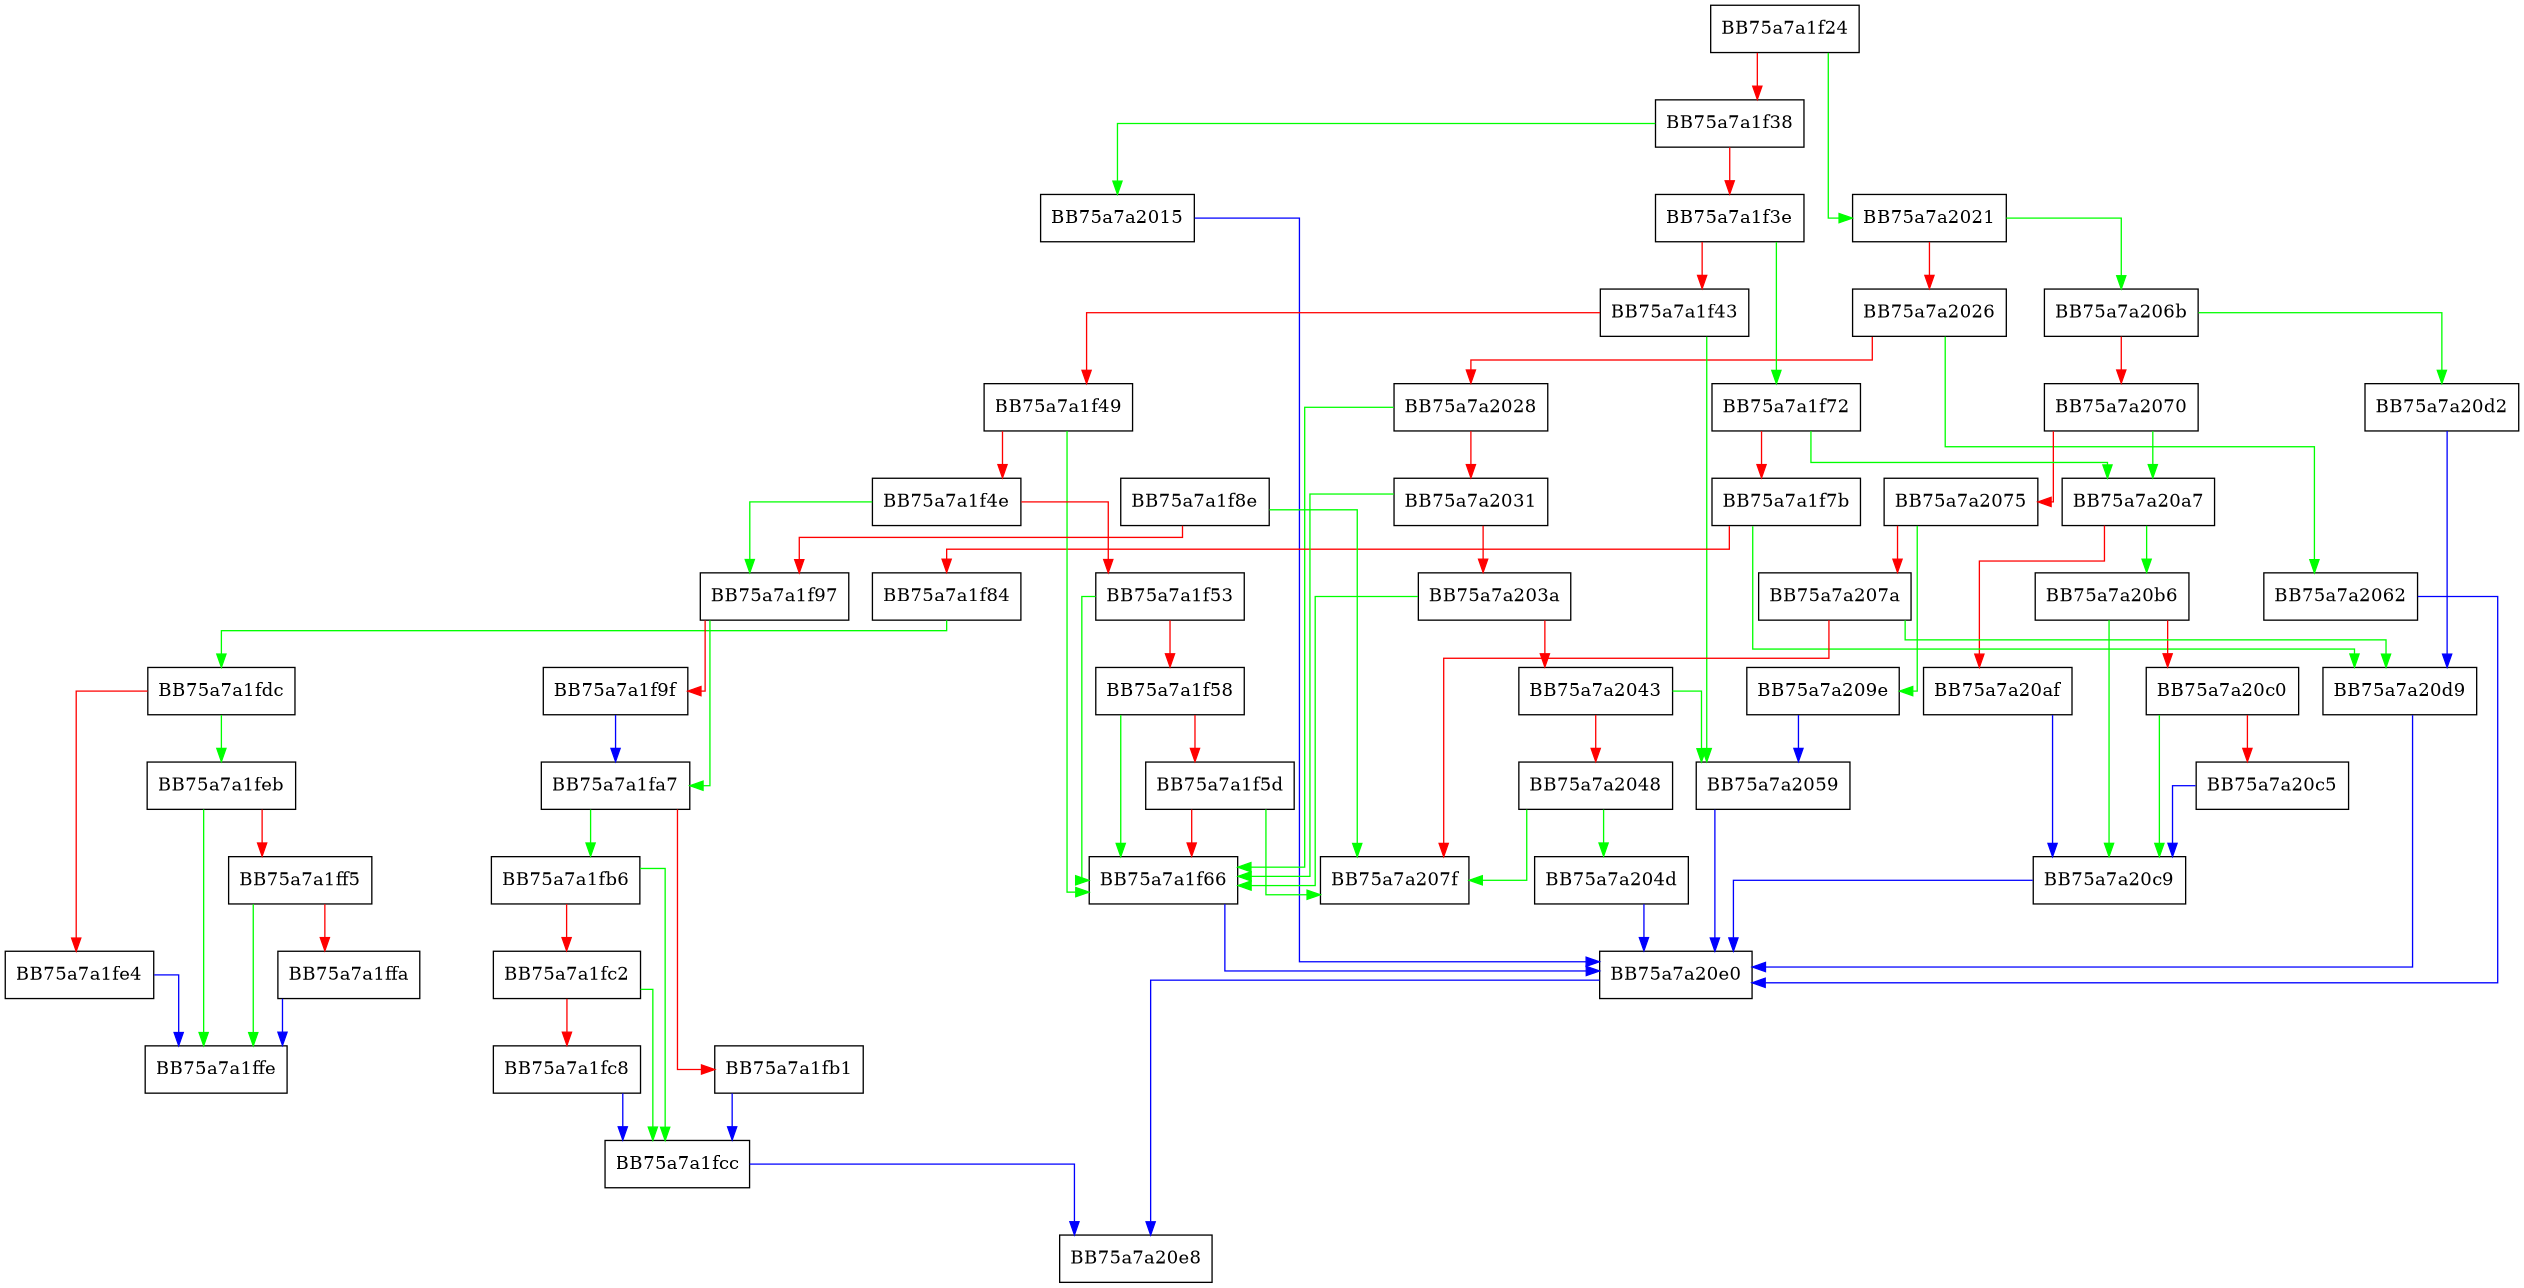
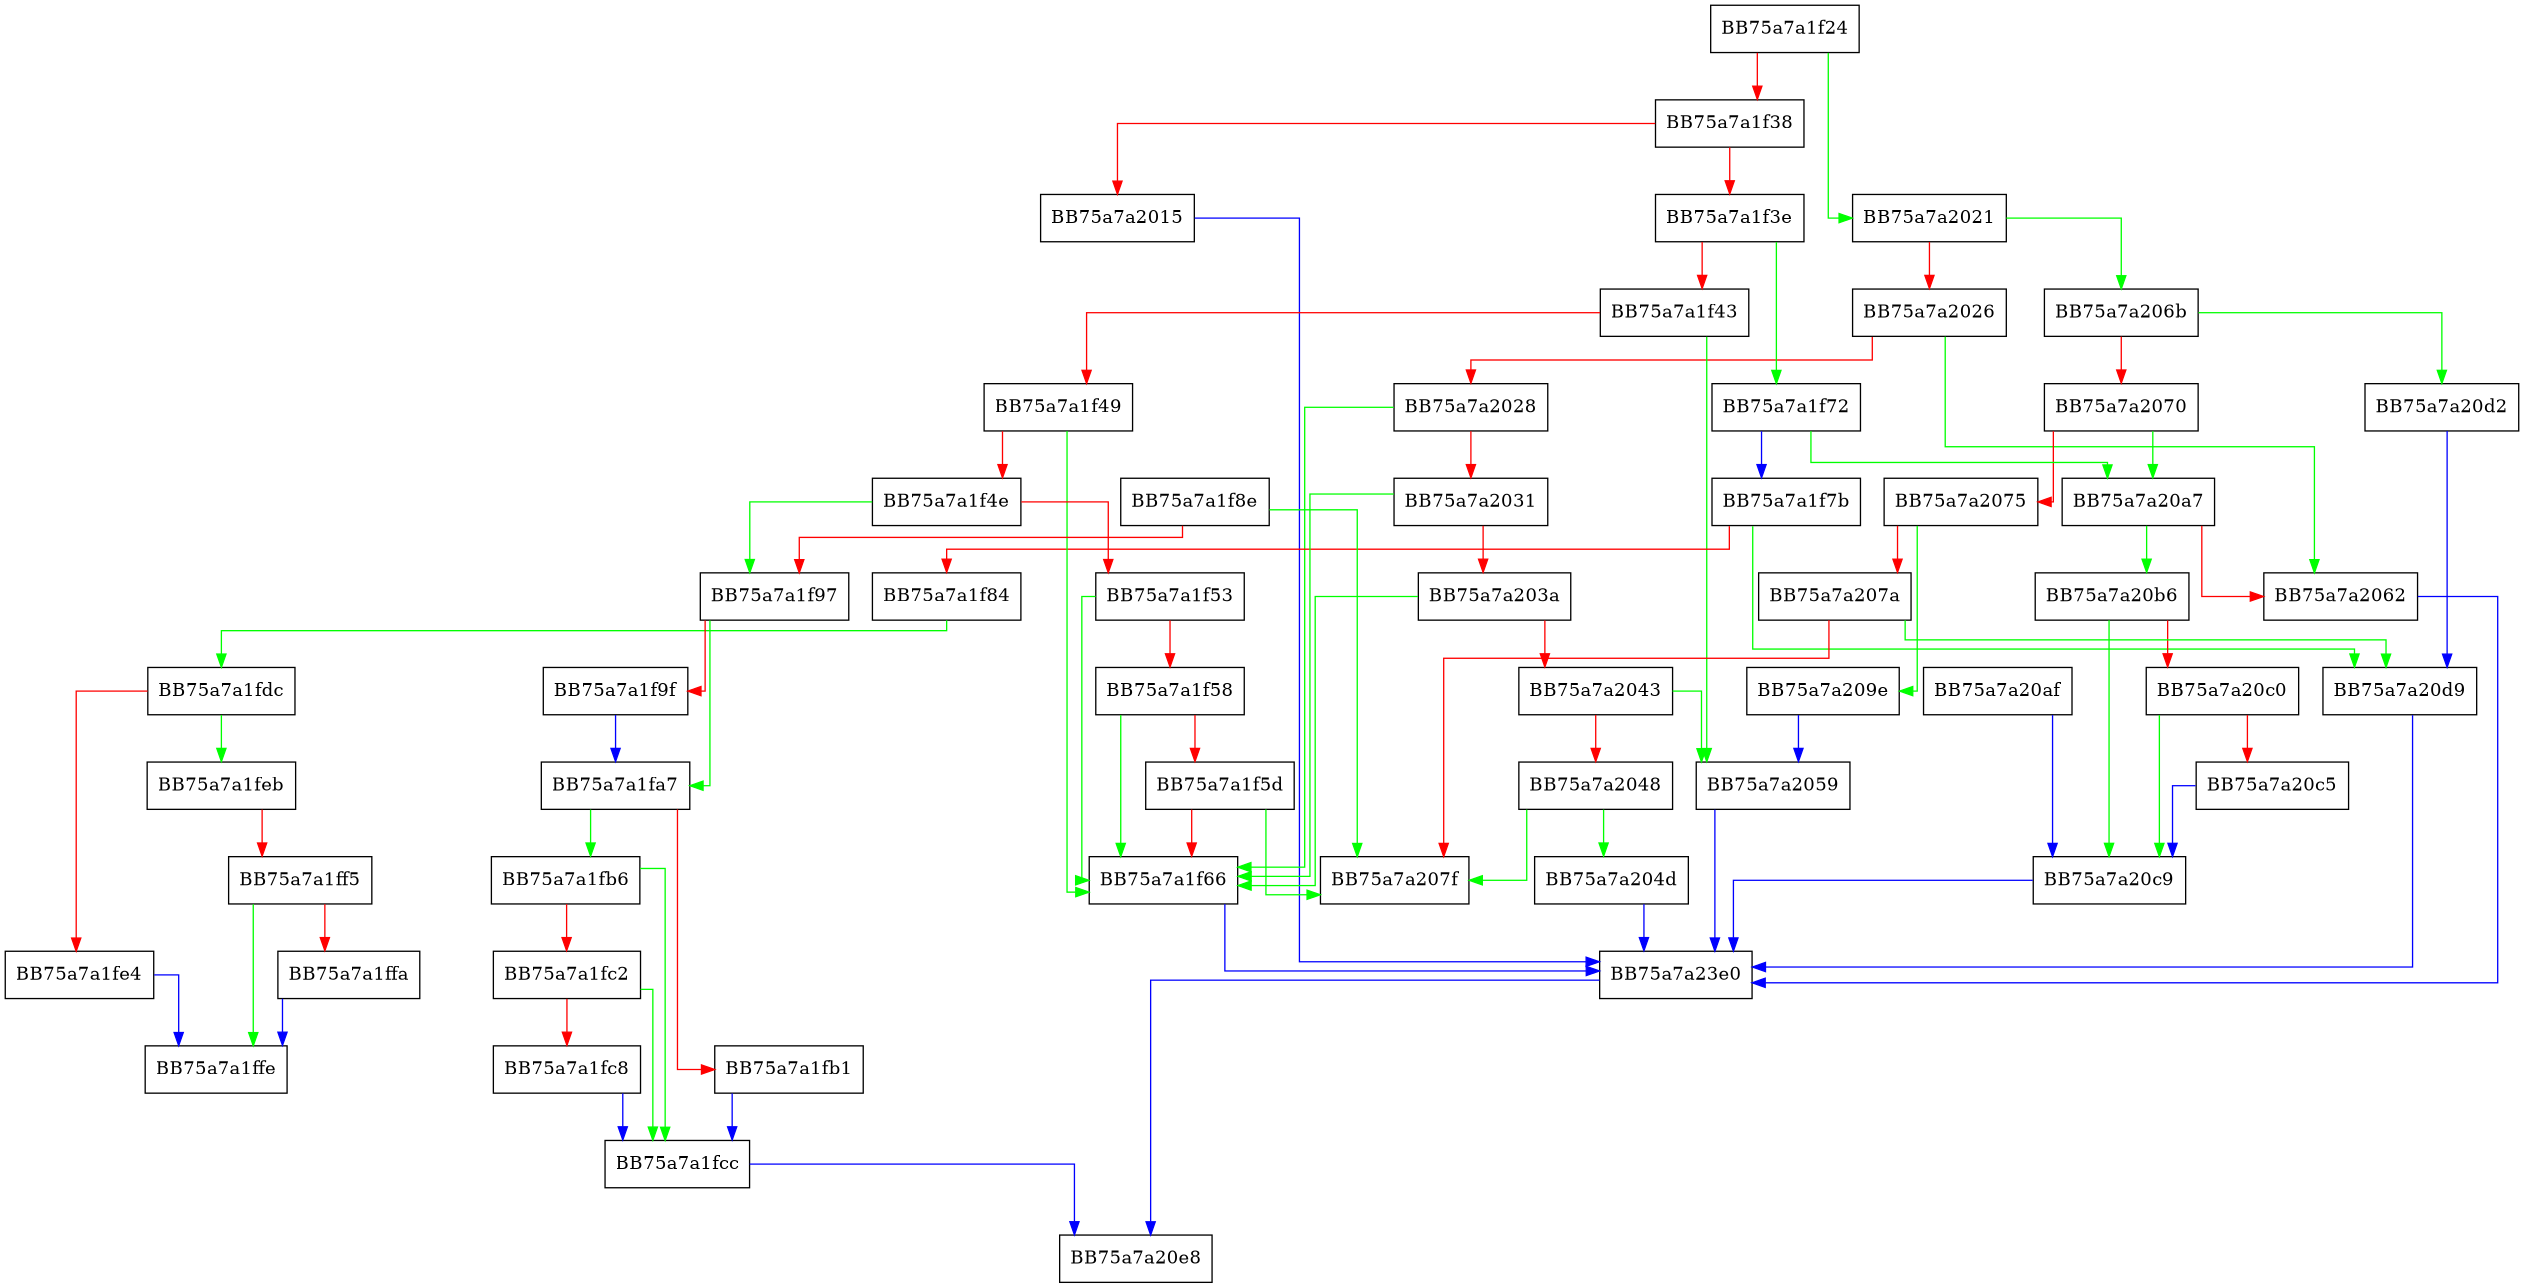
(1358, 124) -> (1358, 124)
(1762, 448) -> (1762, 448)
(2013, 561) -> (2202, 585)
(204, 921) -> none
(1676, 975) -> (1676, 975)
